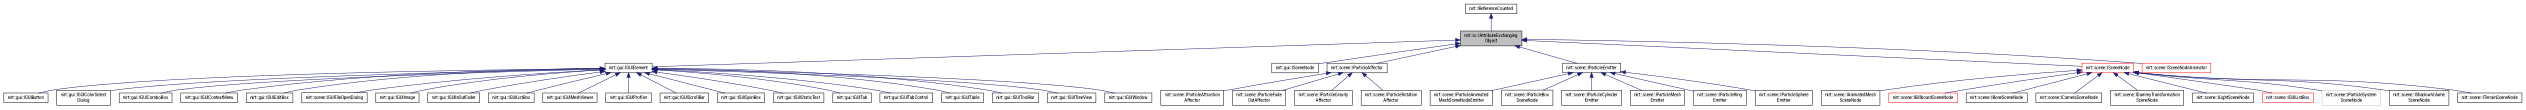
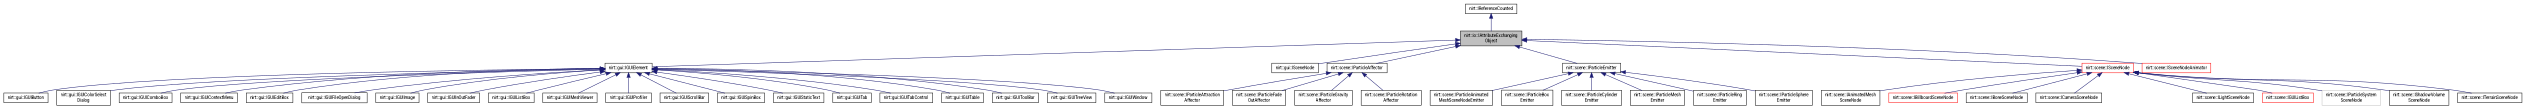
(334, 98) -> (334, 98)
(1527, 98) -> (1527, 98)
(2147, 98) -> none
